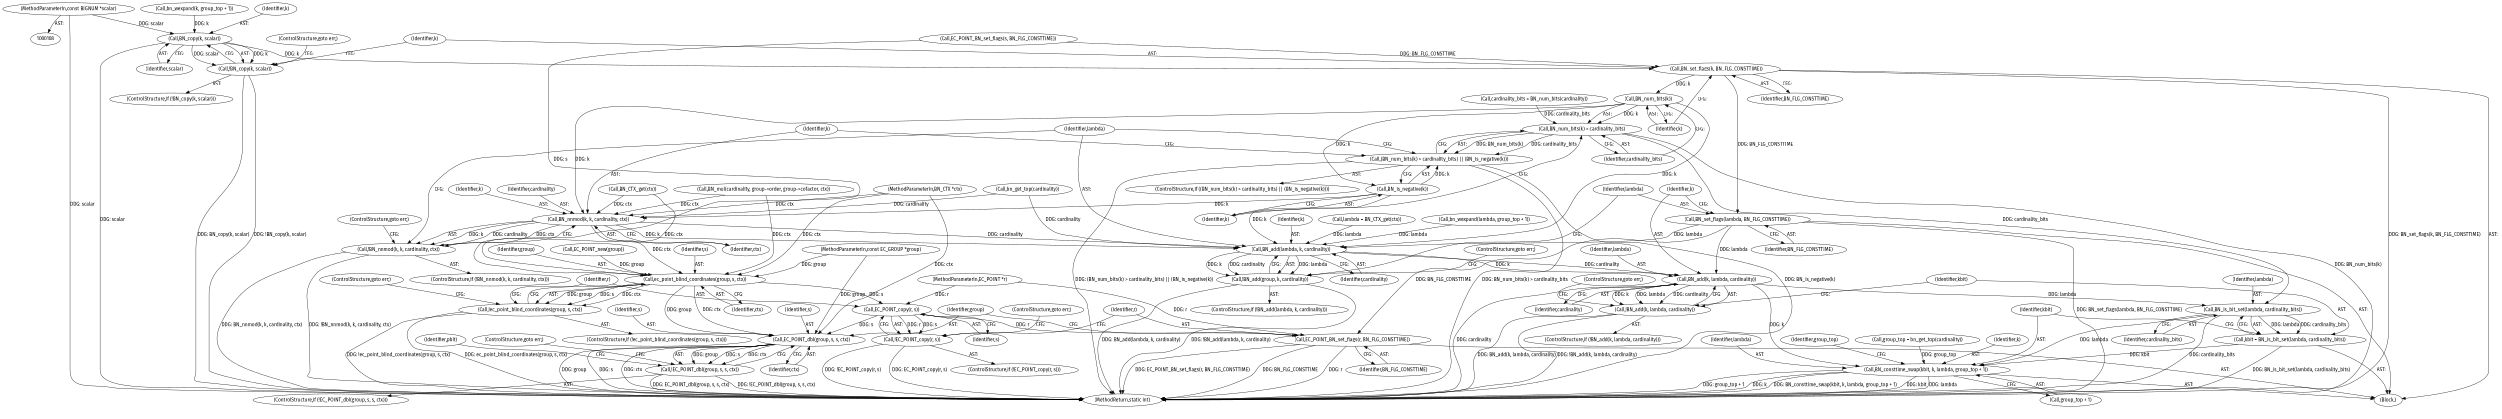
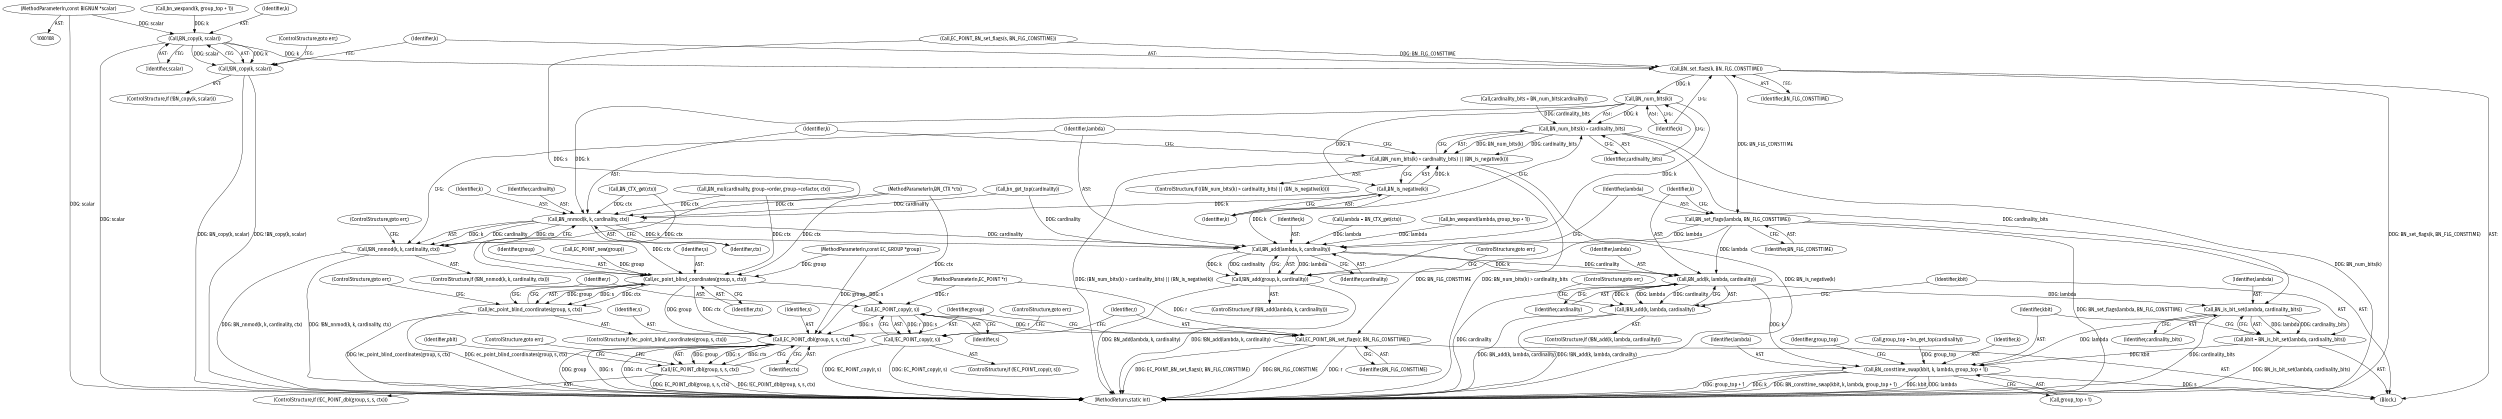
(2190, 385) -> (2190, 385)
